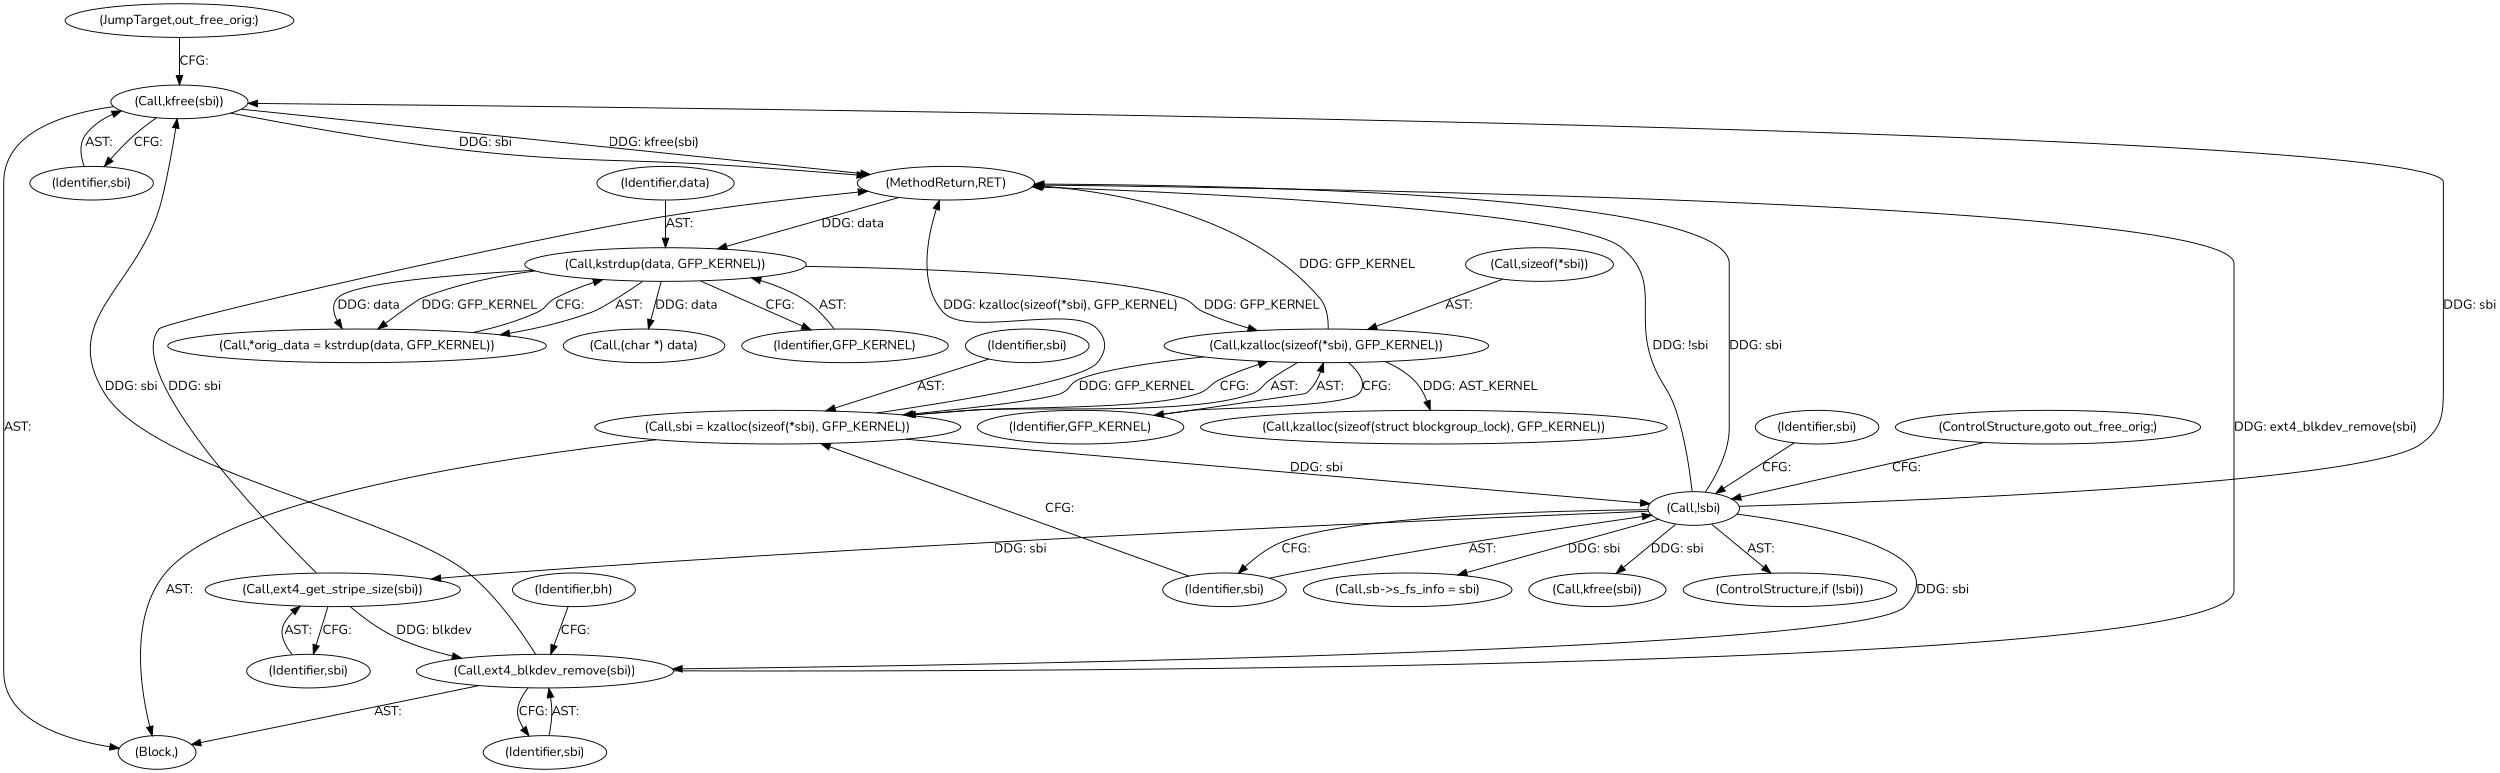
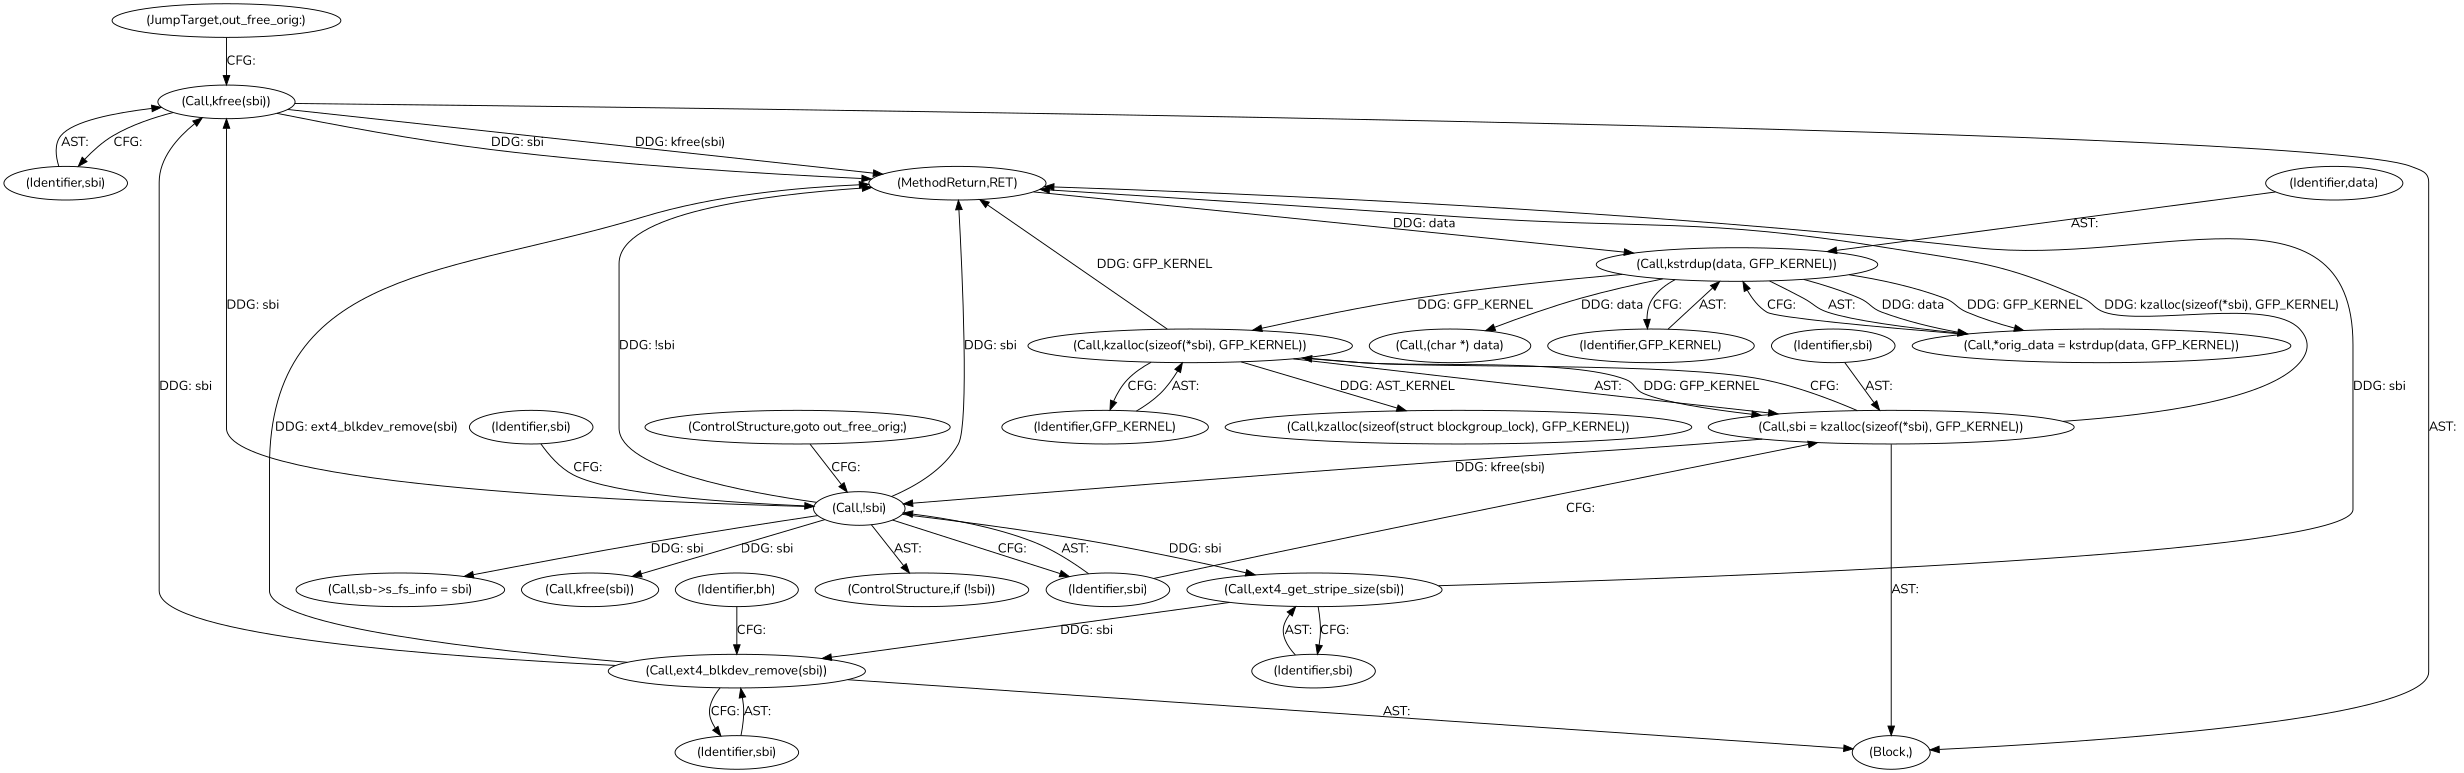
(1539, 265) -> none
(1317, 468) -> (1500, 468)
(435, 630) -> (1087, 630)
(1409, 652) -> none
